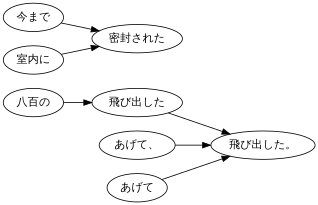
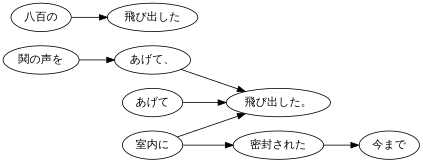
(76, 26) -> (337, 145)
none -> (41, 60)
(195, 122) -> (207, 127)
